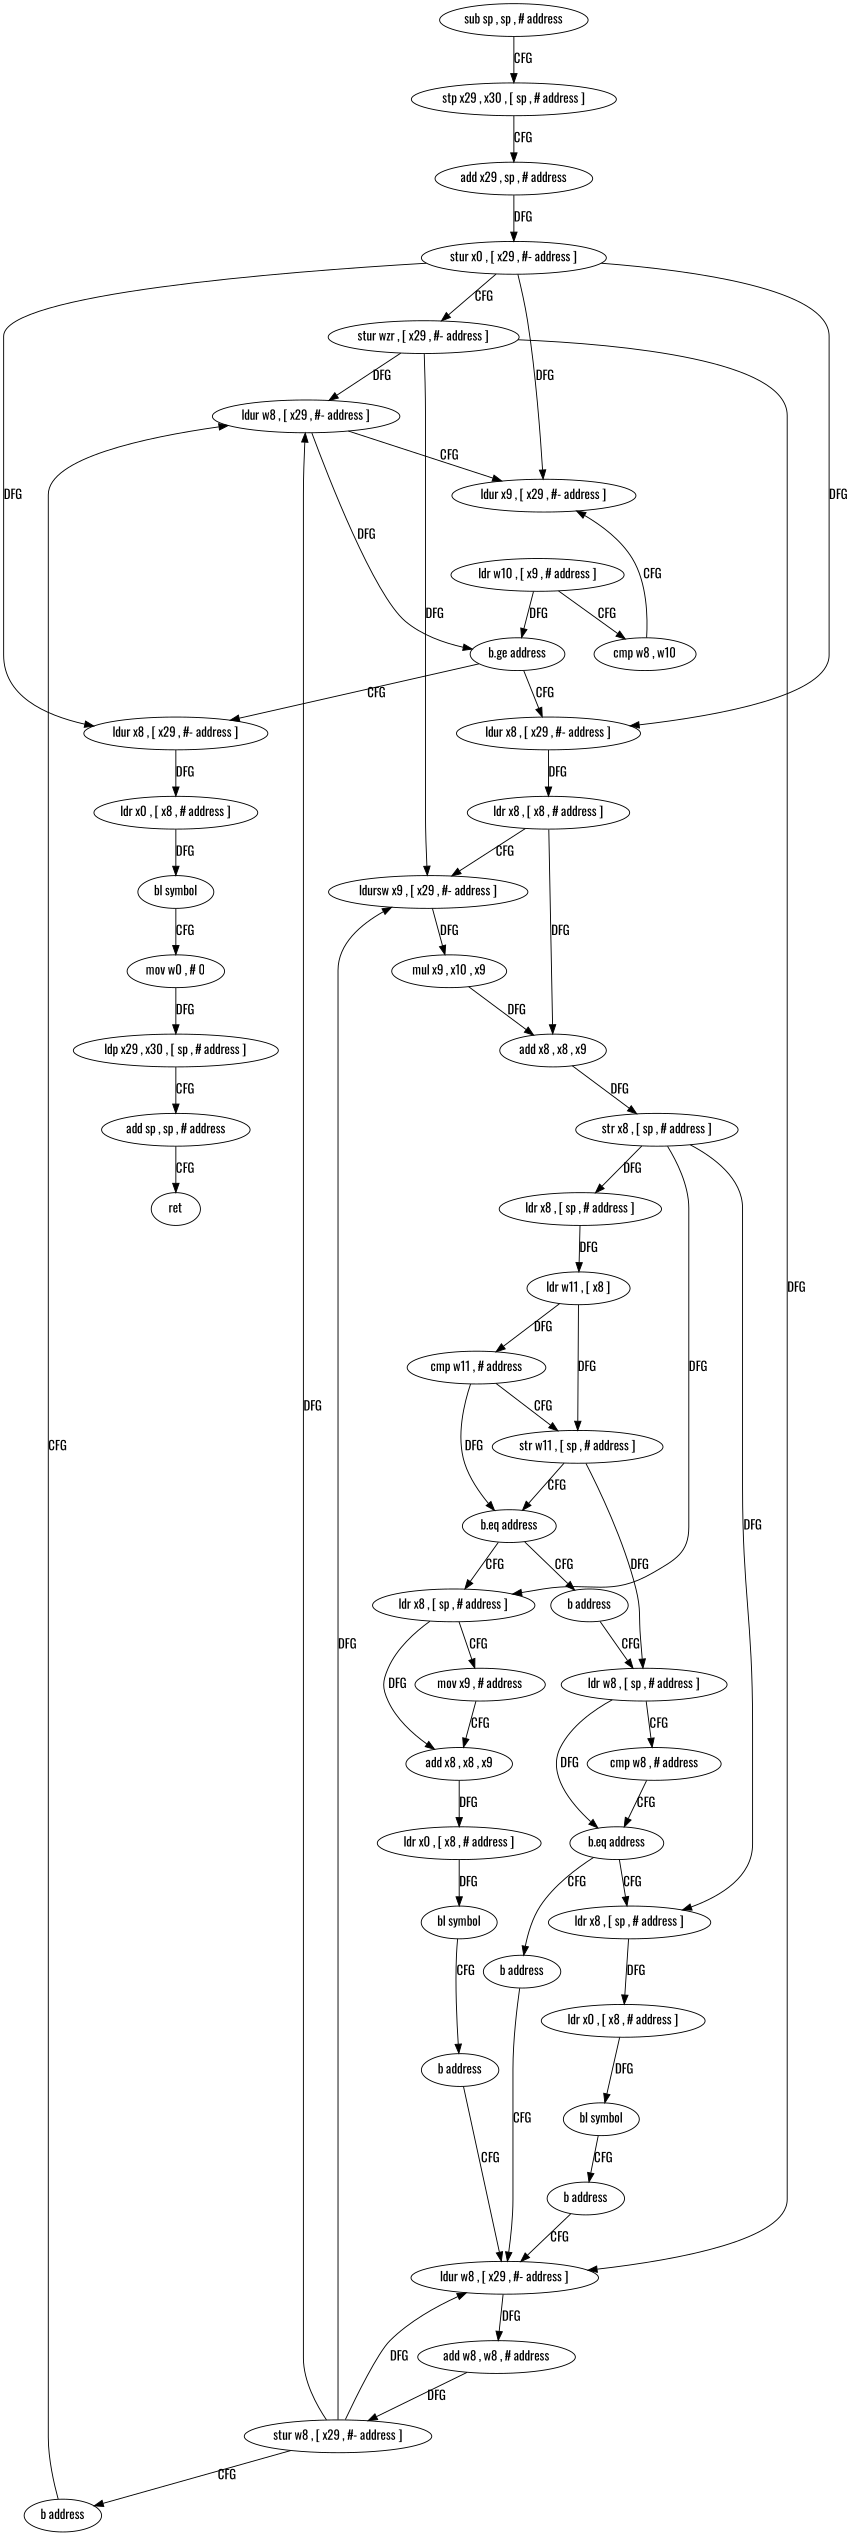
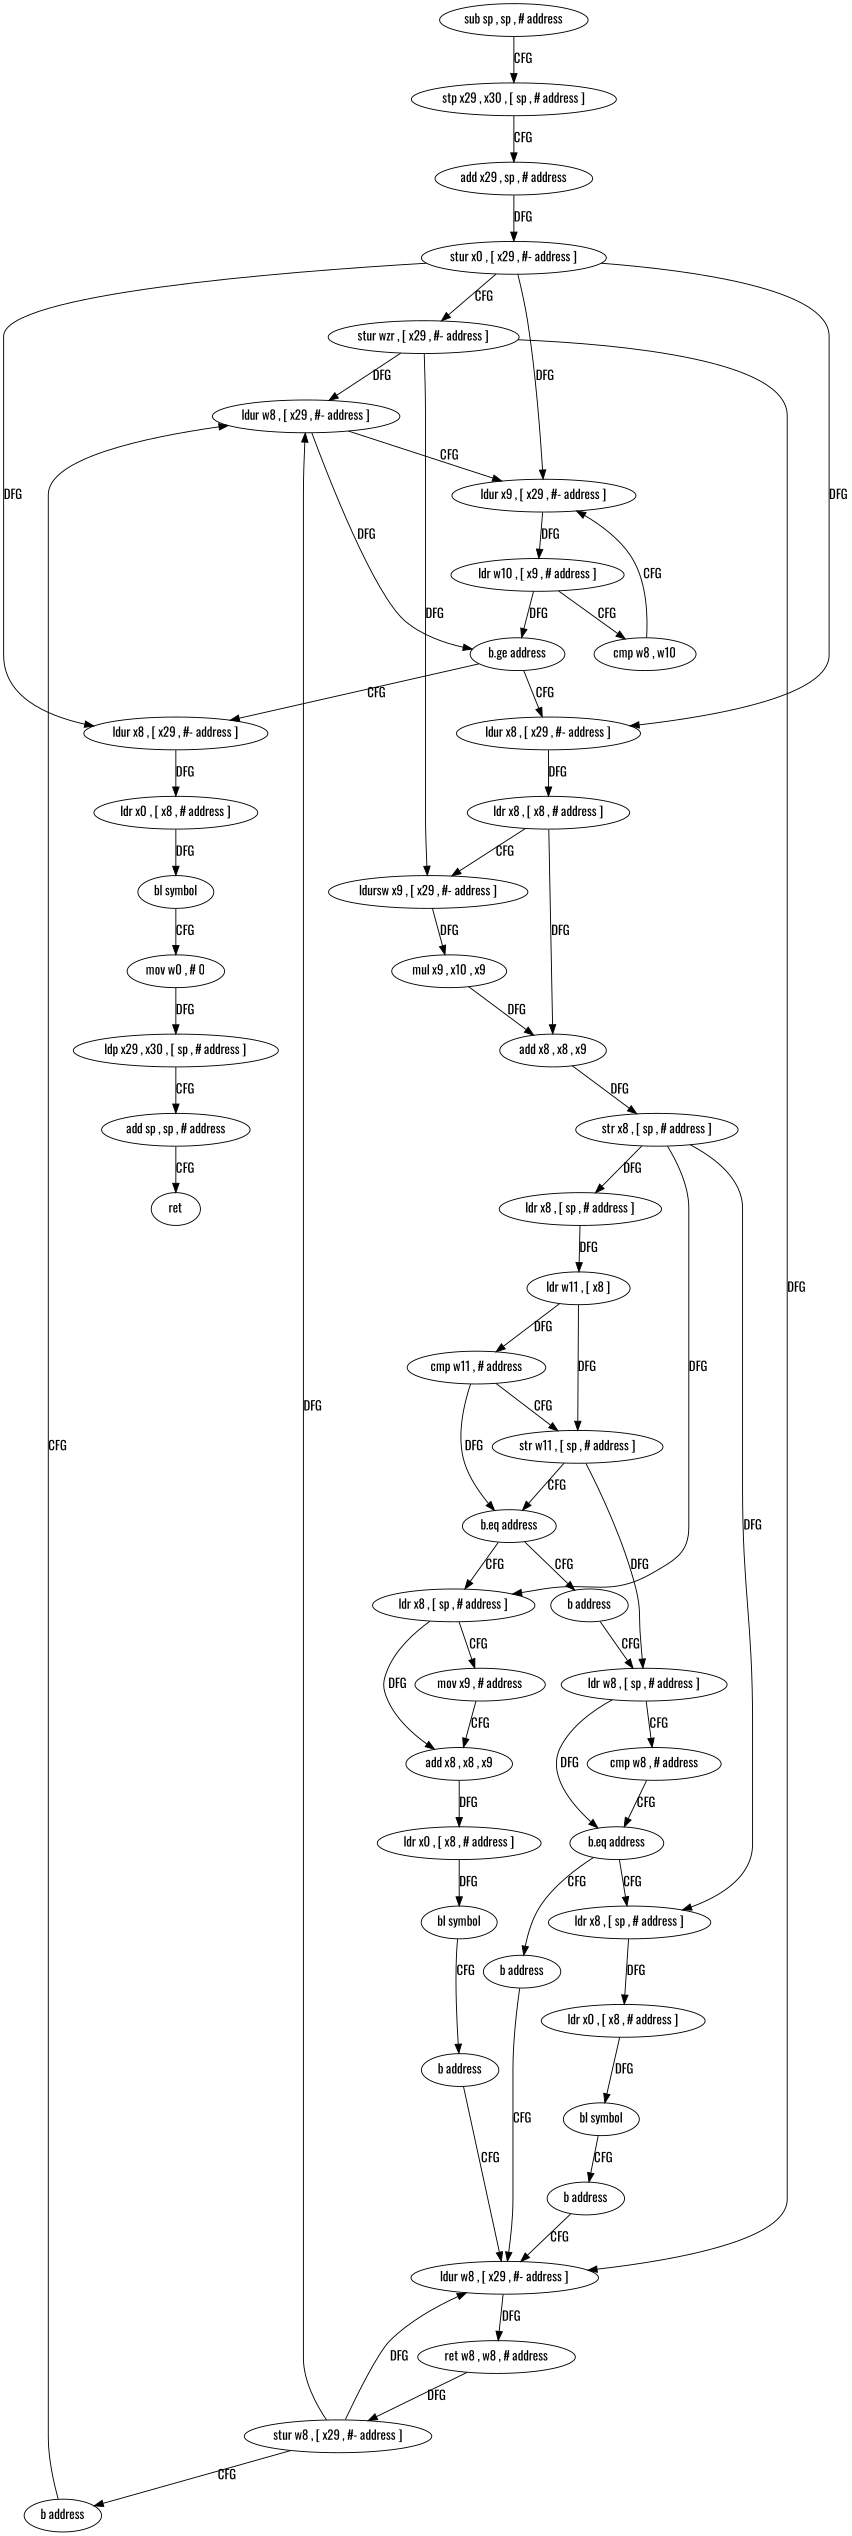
none -> (541, 531)
(338, 1656) -> none
(497, 2357) -> (497, 2357)
